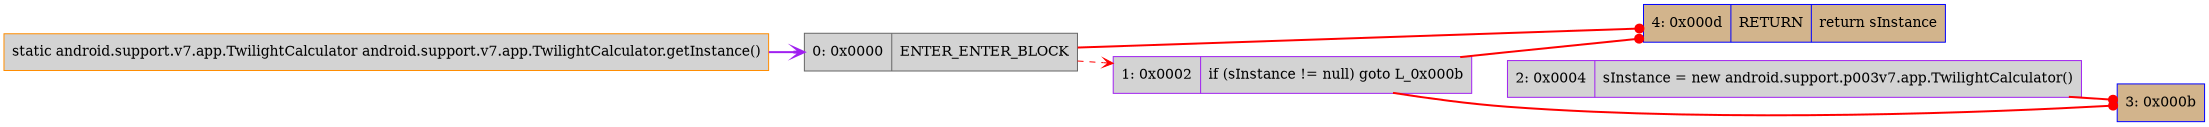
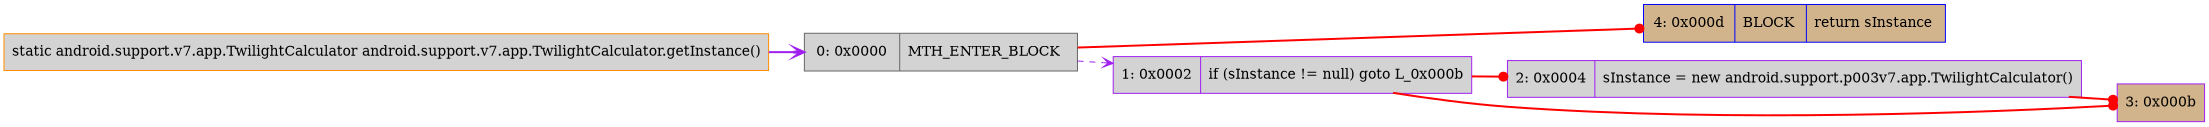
(1771, 23) -> (1769, 23)
(1548, 48) -> (1486, 77)
(985, 52) -> (984, 52)
(1090, 62) -> (1090, 62)
(2161, 103) -> (2161, 103)
